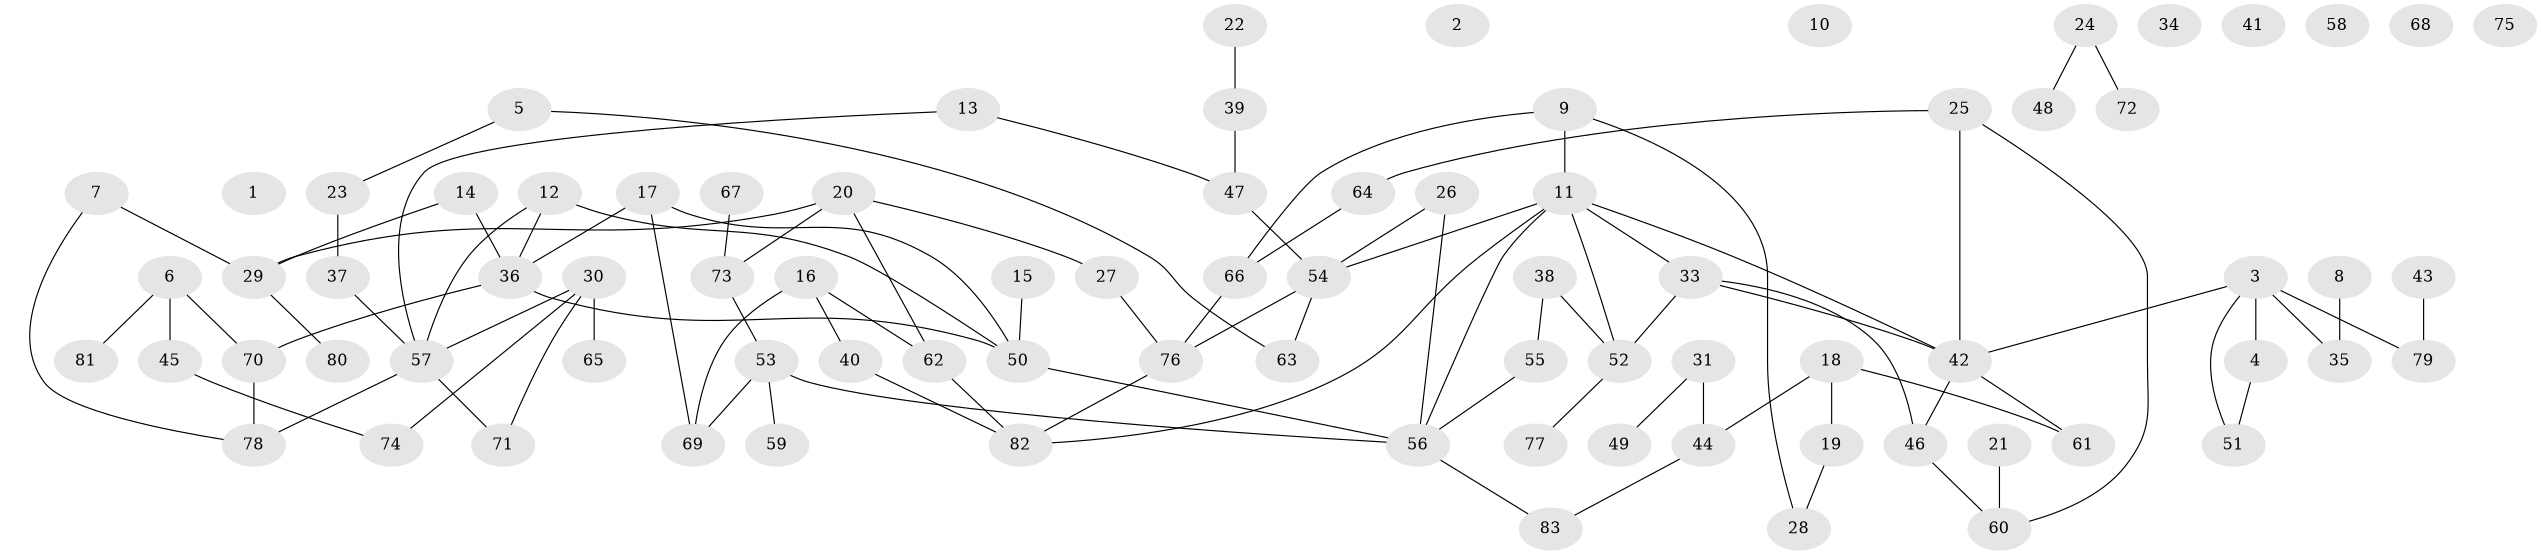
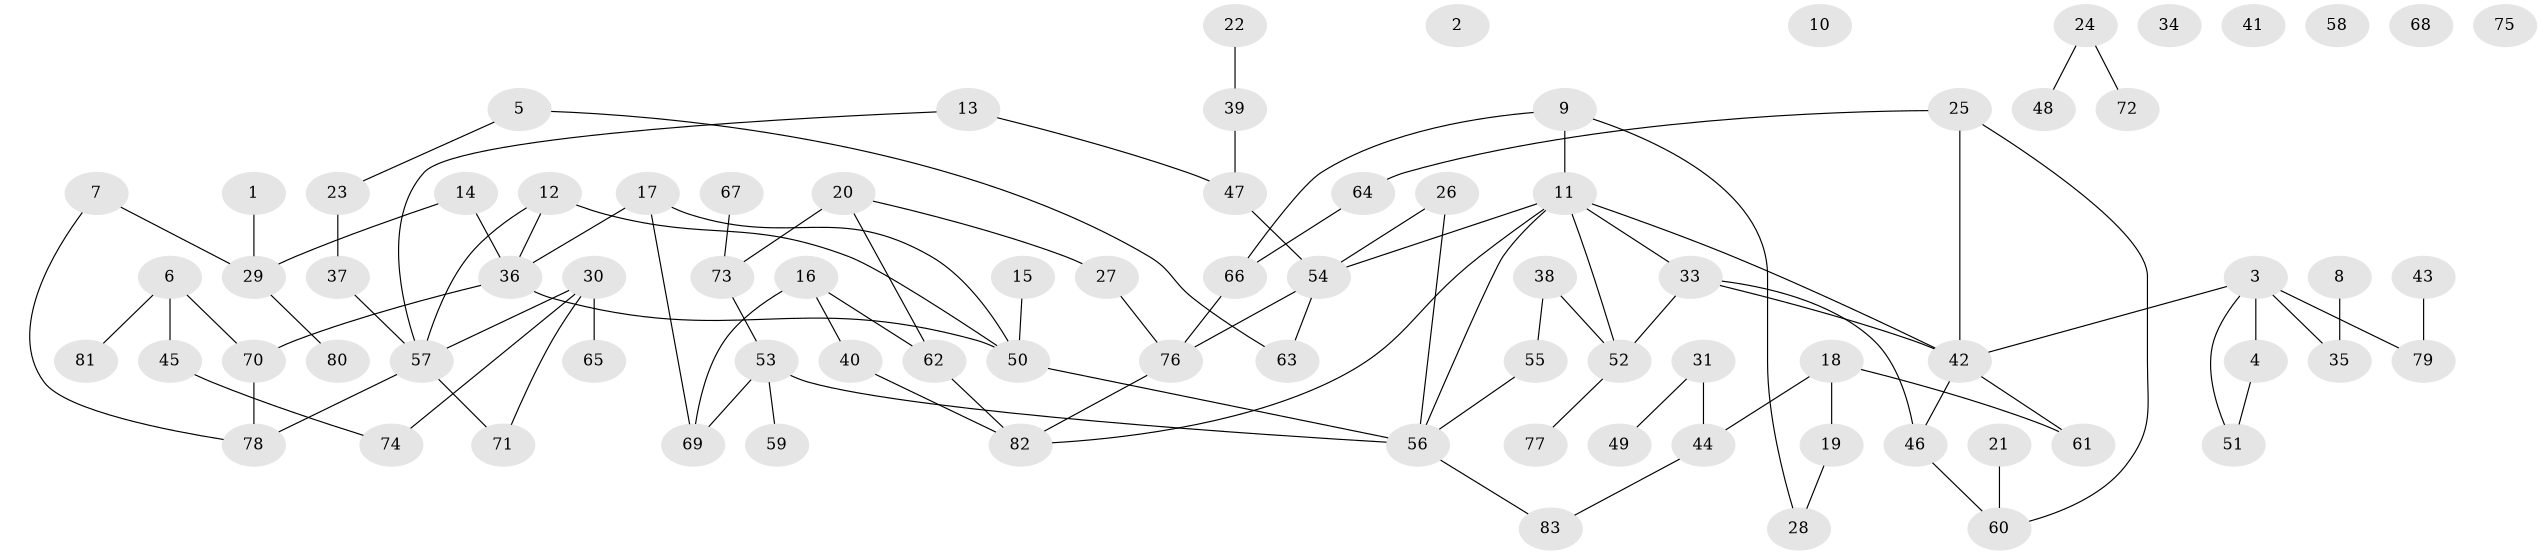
(546, 229) -> (254, 236)
